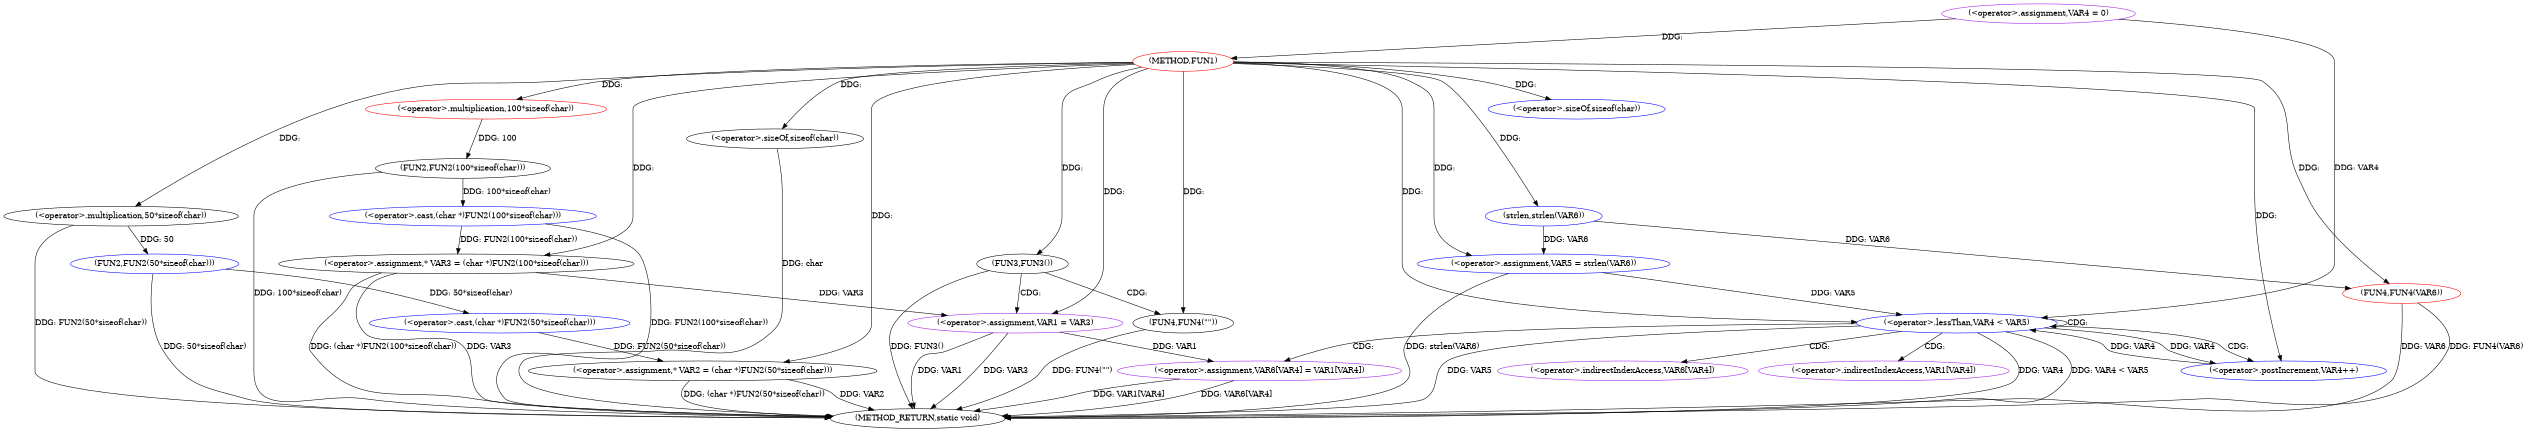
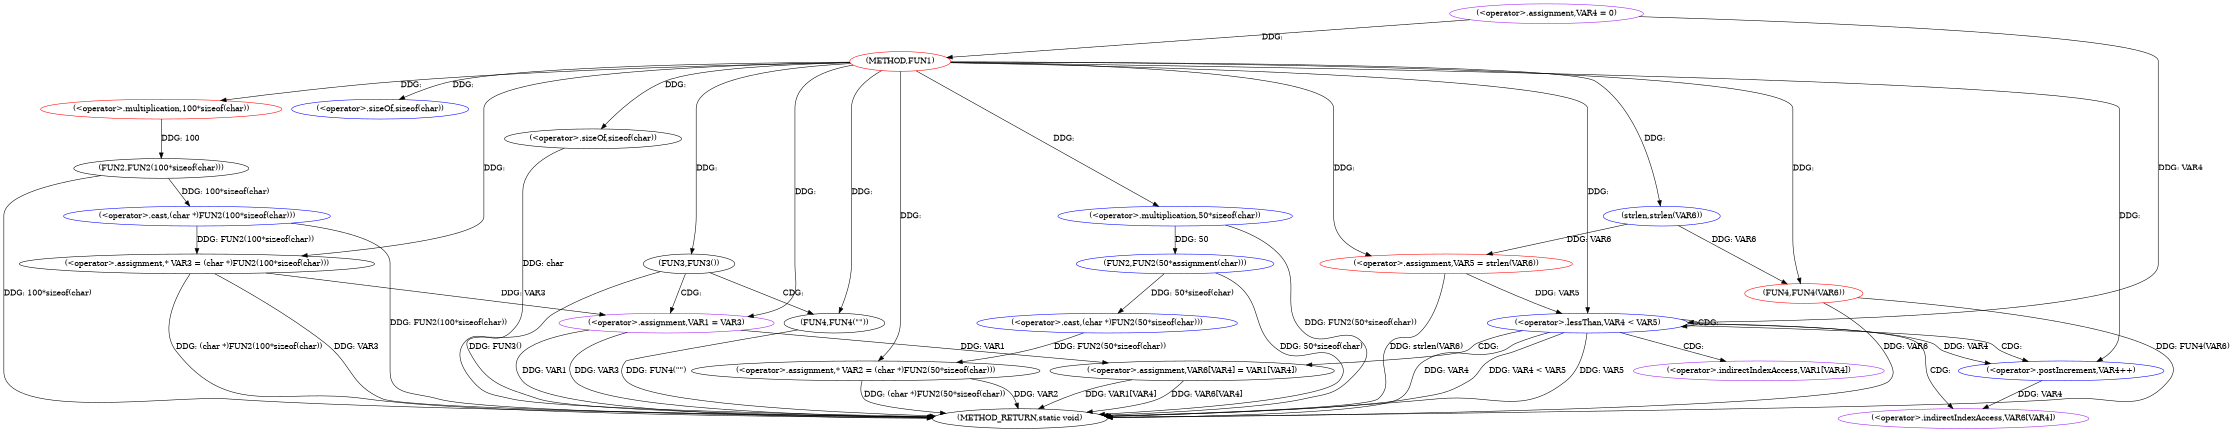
(121, 216) -> (1175, 216)
(155, 264) -> (1175, 264)
(1544, 264) -> (1446, 264)
(2121, 354) -> (2015, 394)
(1260, 371) -> (1192, 371)
